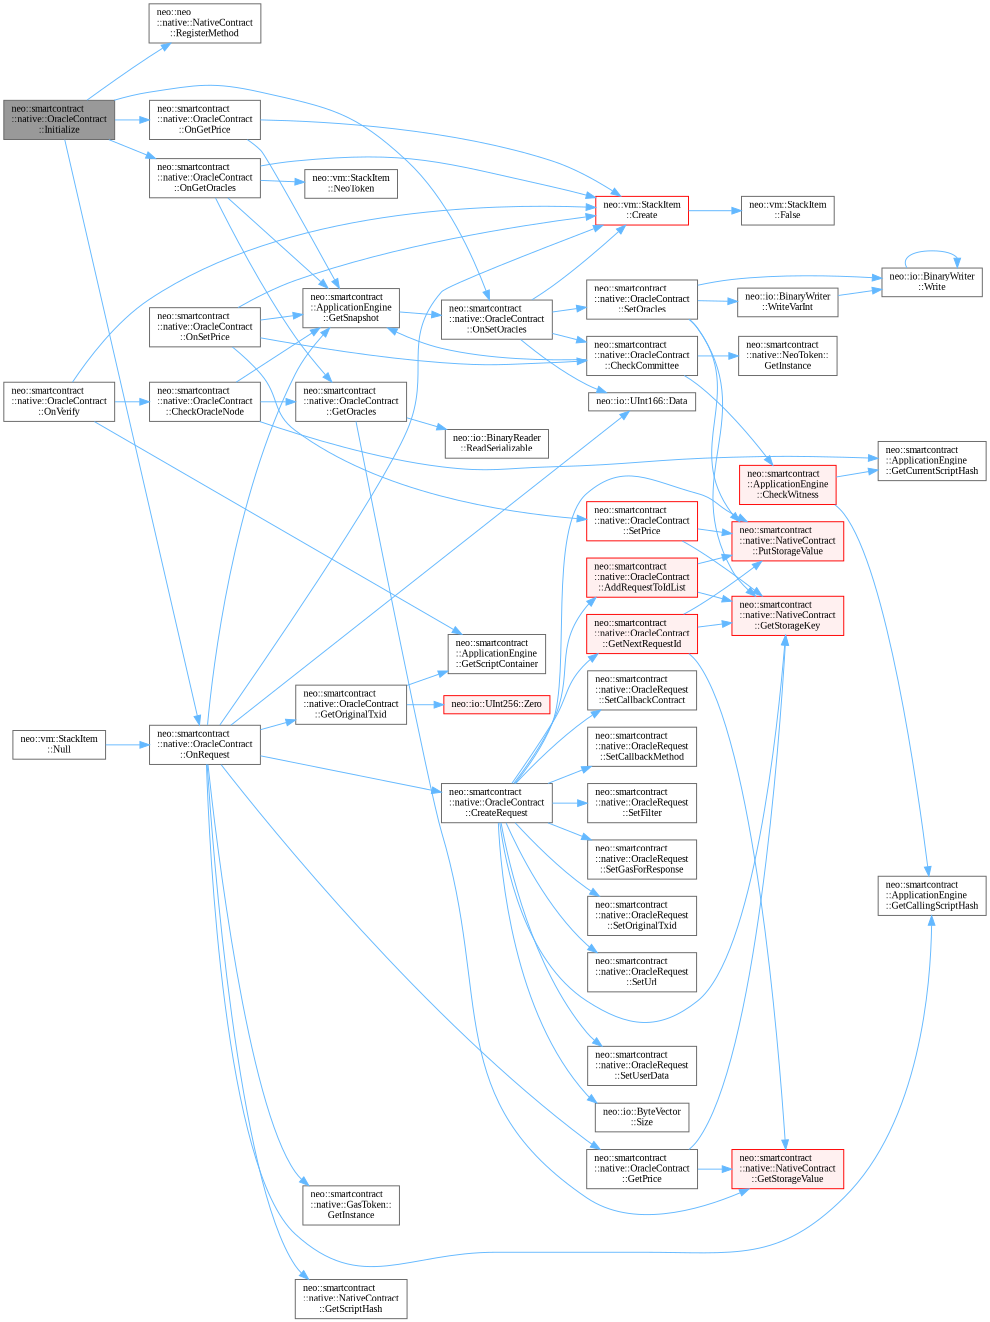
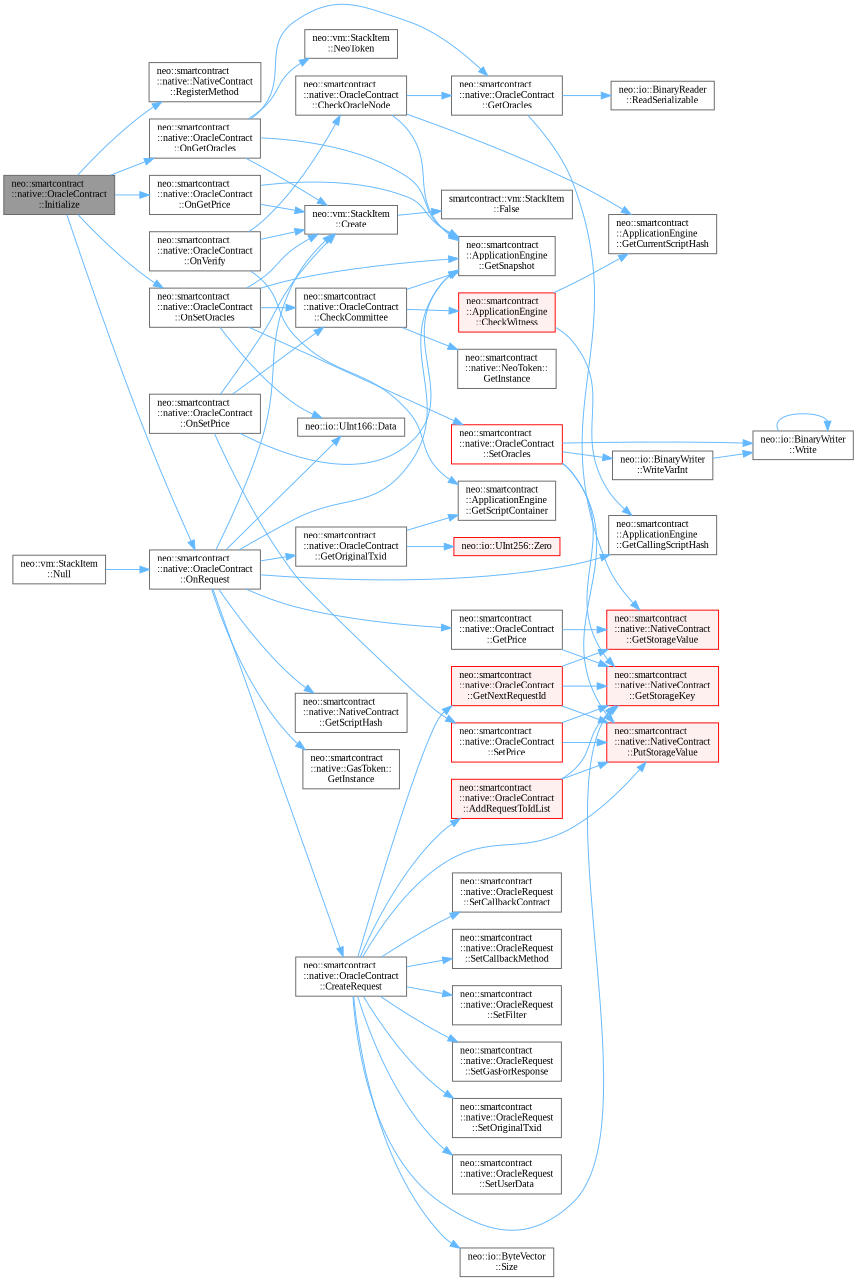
(205, 23) -> (205, 82)
(642, 211) -> (351, 220)
(788, 211) -> (507, 204)
(642, 300) -> (507, 444)
(416, 313) -> (354, 269)
(642, 972) -> none
